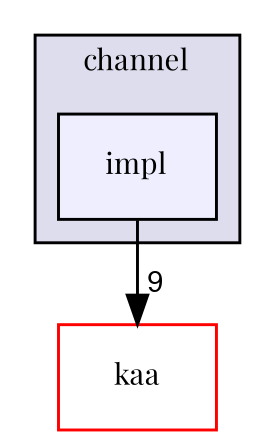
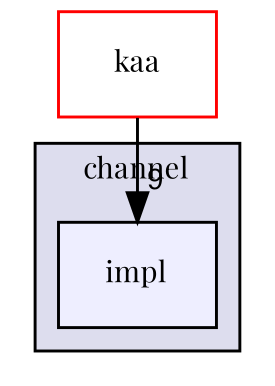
(137, 261) -> (137, 161)
